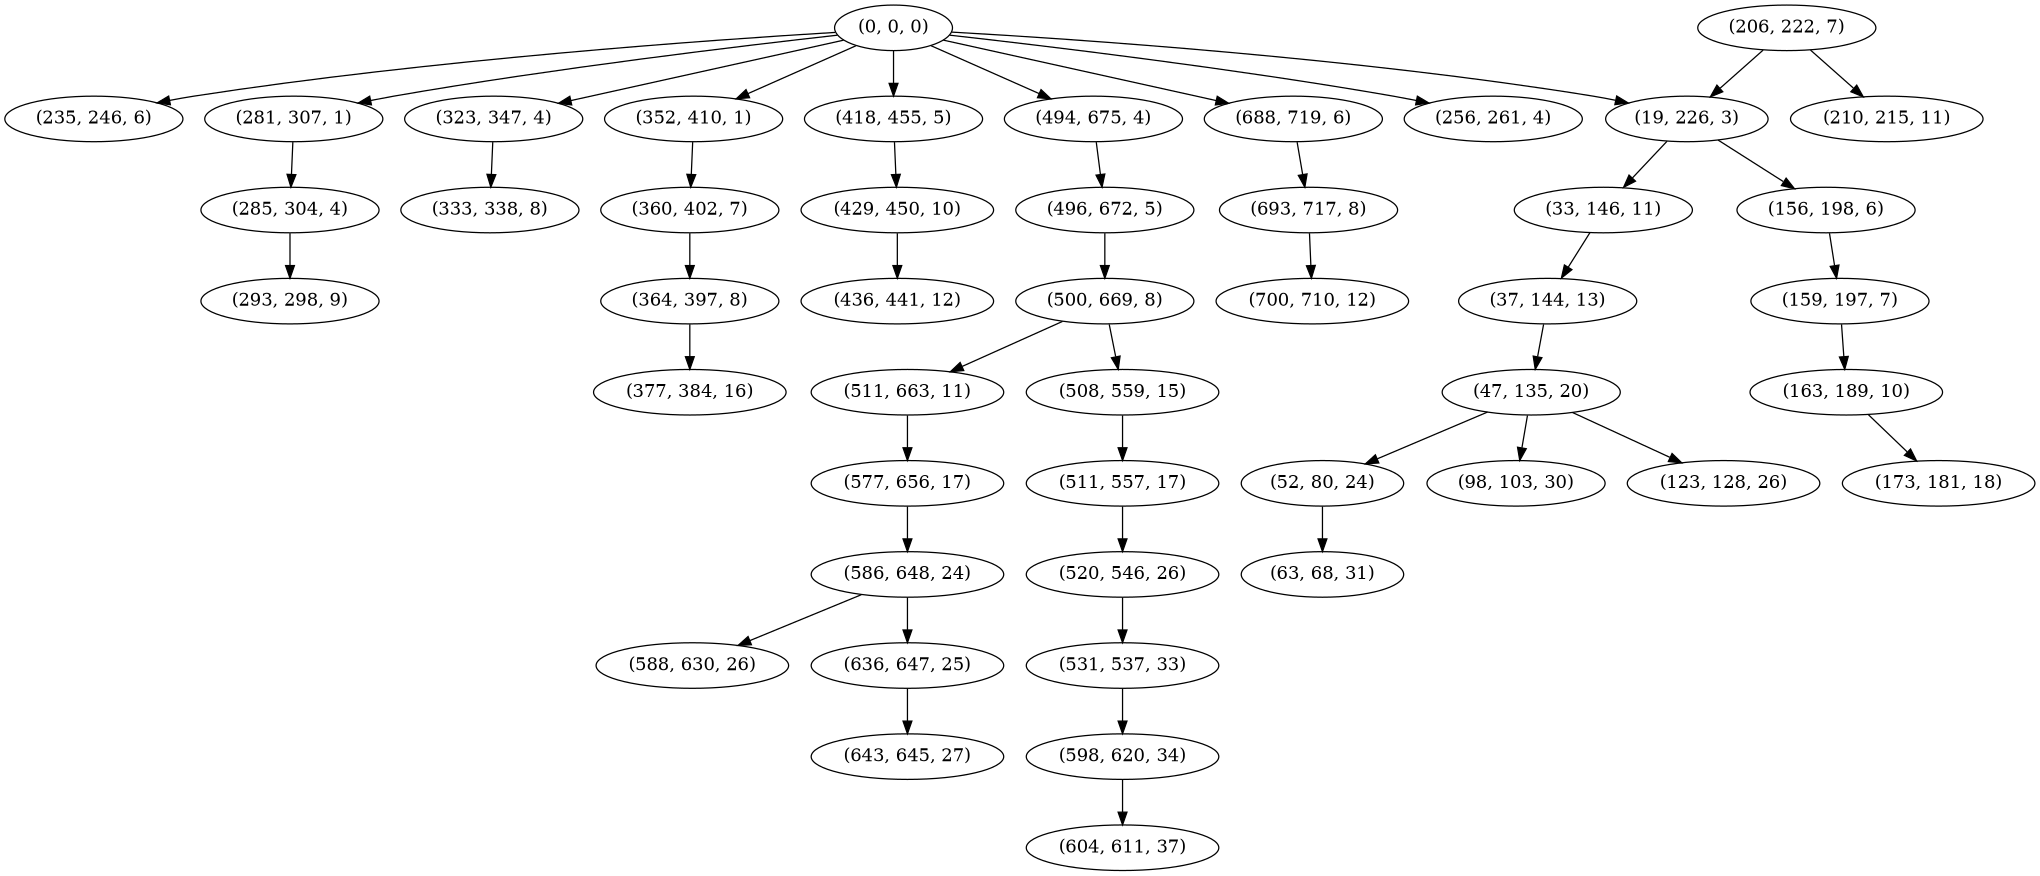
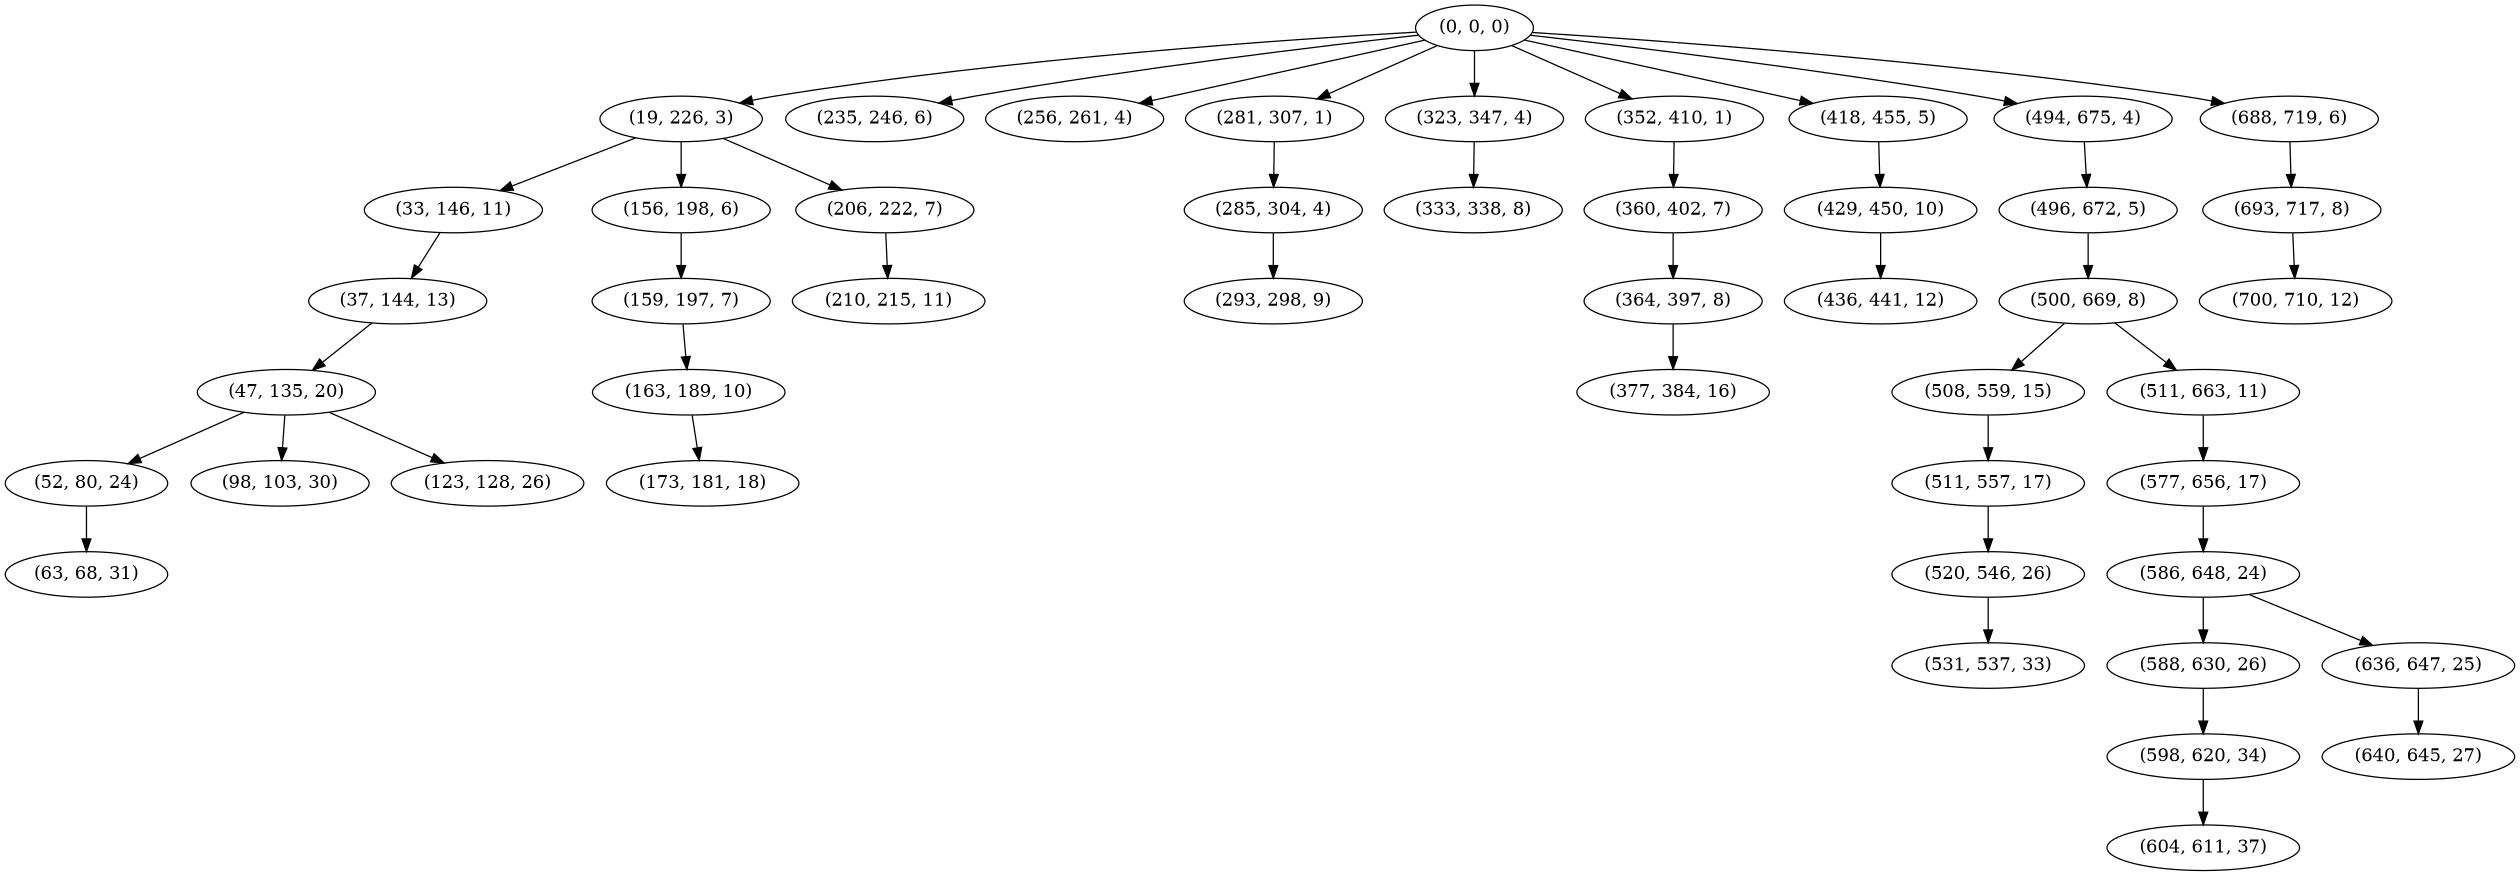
(1742, 69) -> (777, 162)
(1123, 705) -> (2203, 705)
(907, 757) -> (2418, 757)
